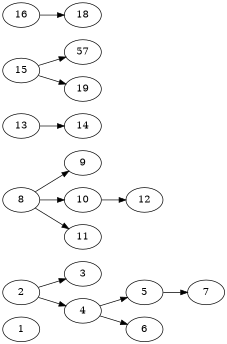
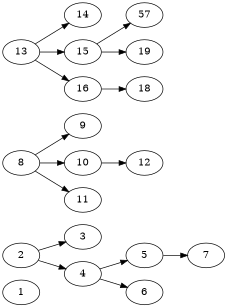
none -> (49, 52)
none -> (49, 69)
